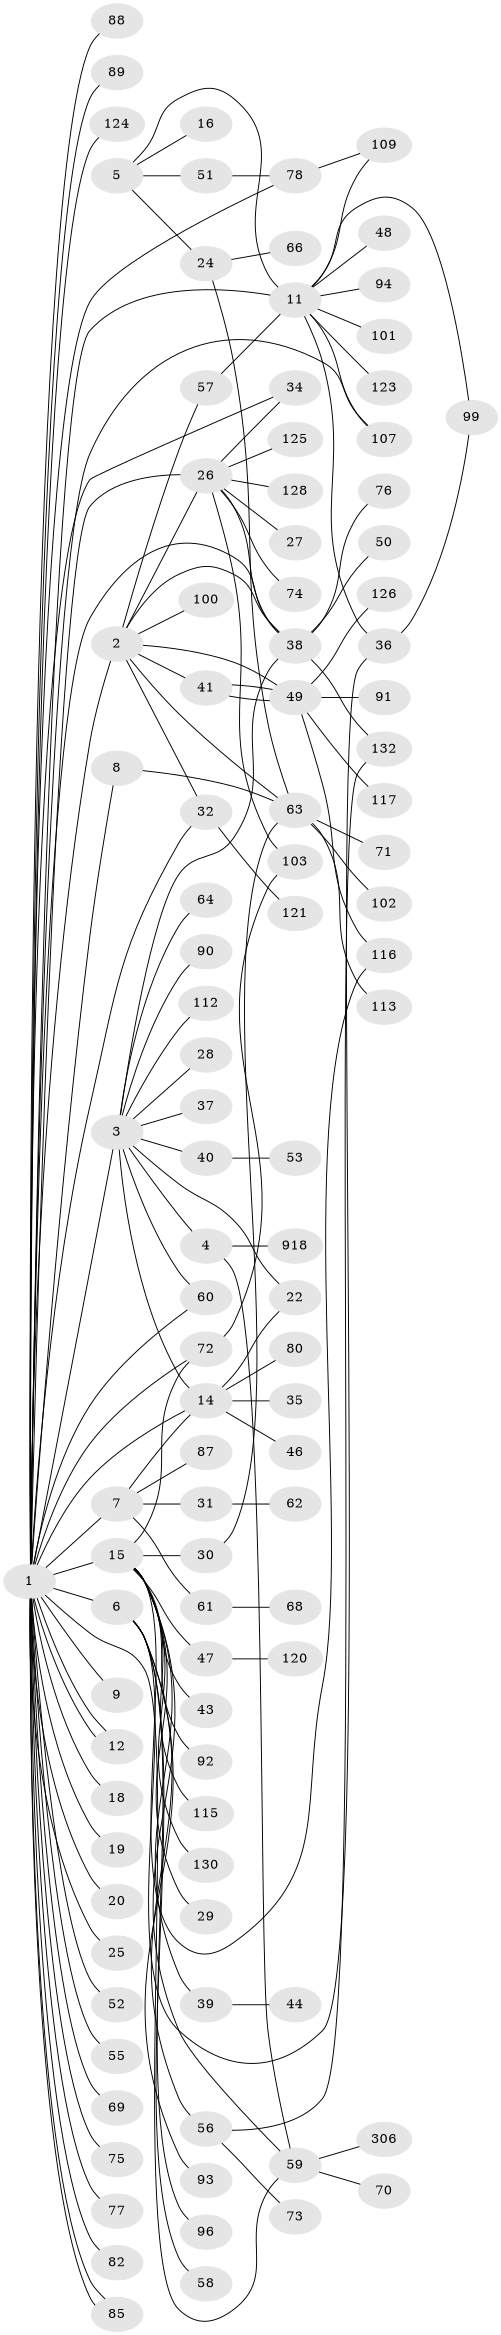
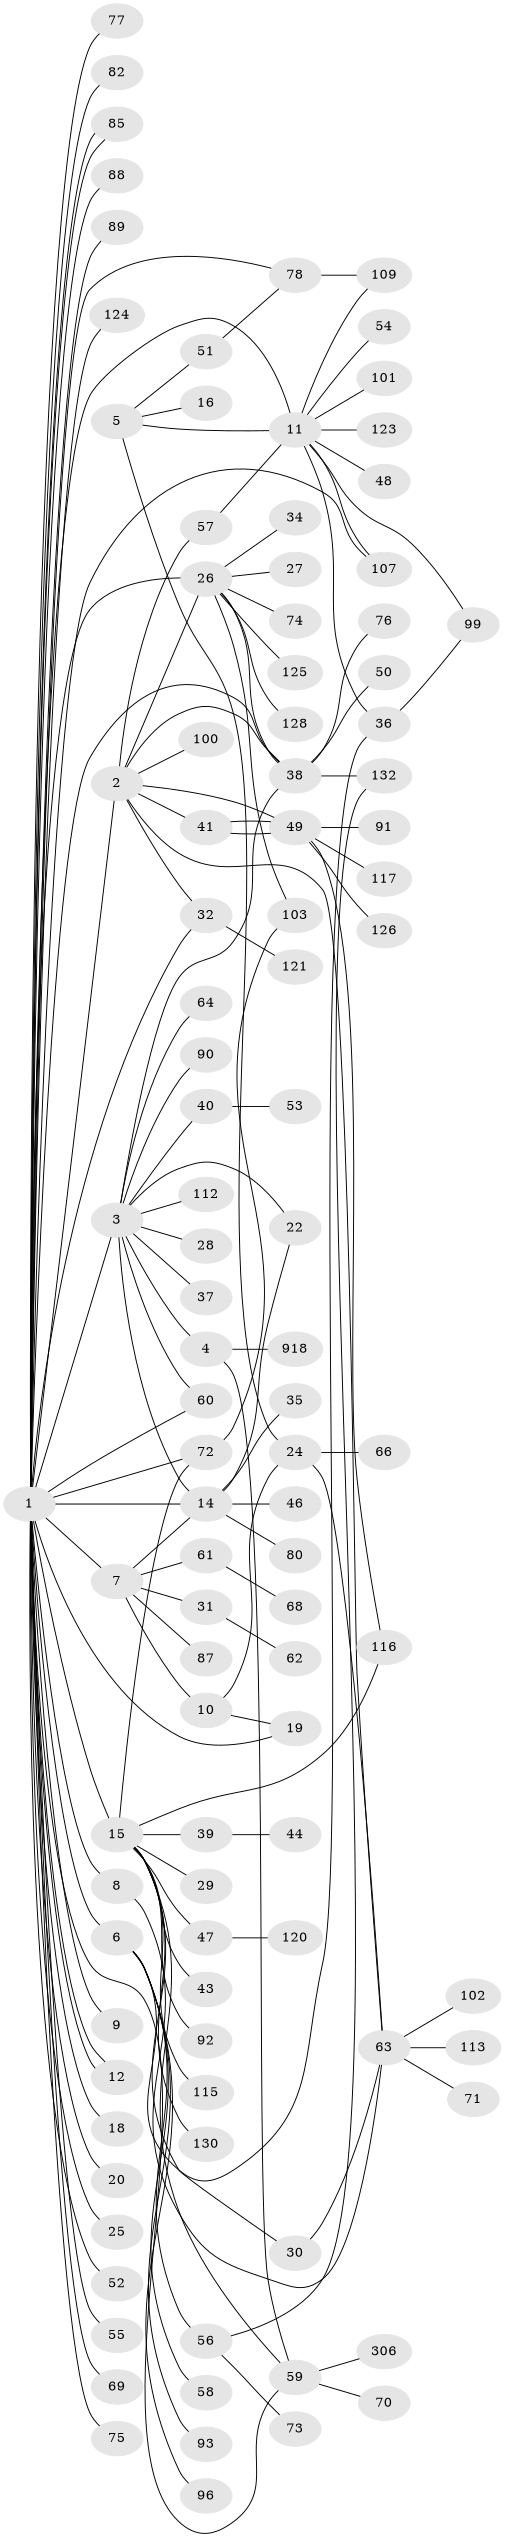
(384, 285) -> (384, 327)
(39, 919) -> none
none -> (206, 1710)
